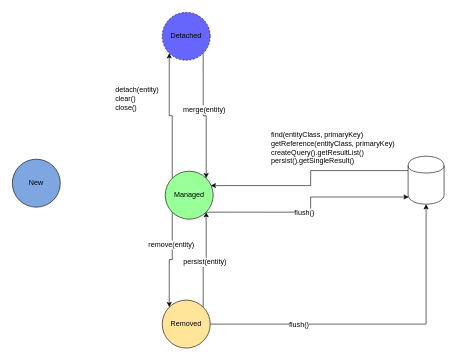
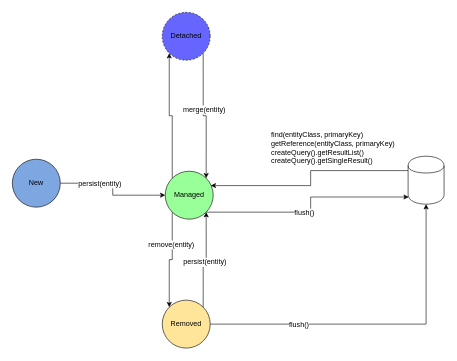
(141, 96) -> none
(341, 148) -> (341, 148)
none -> (97, 183)
